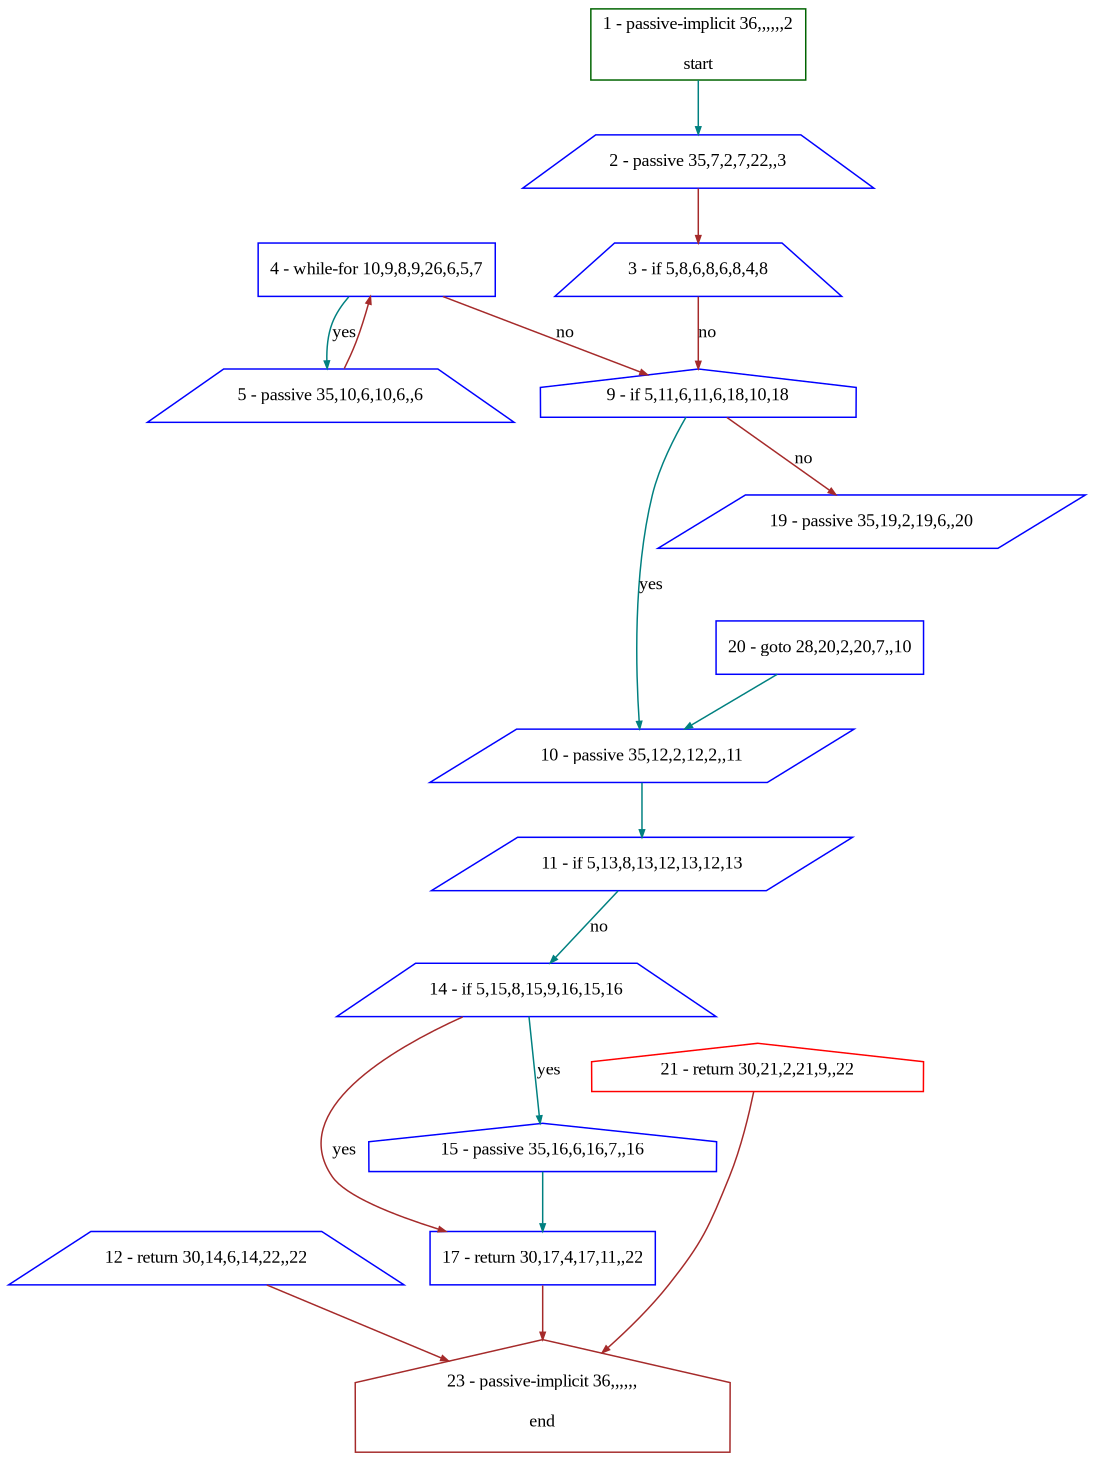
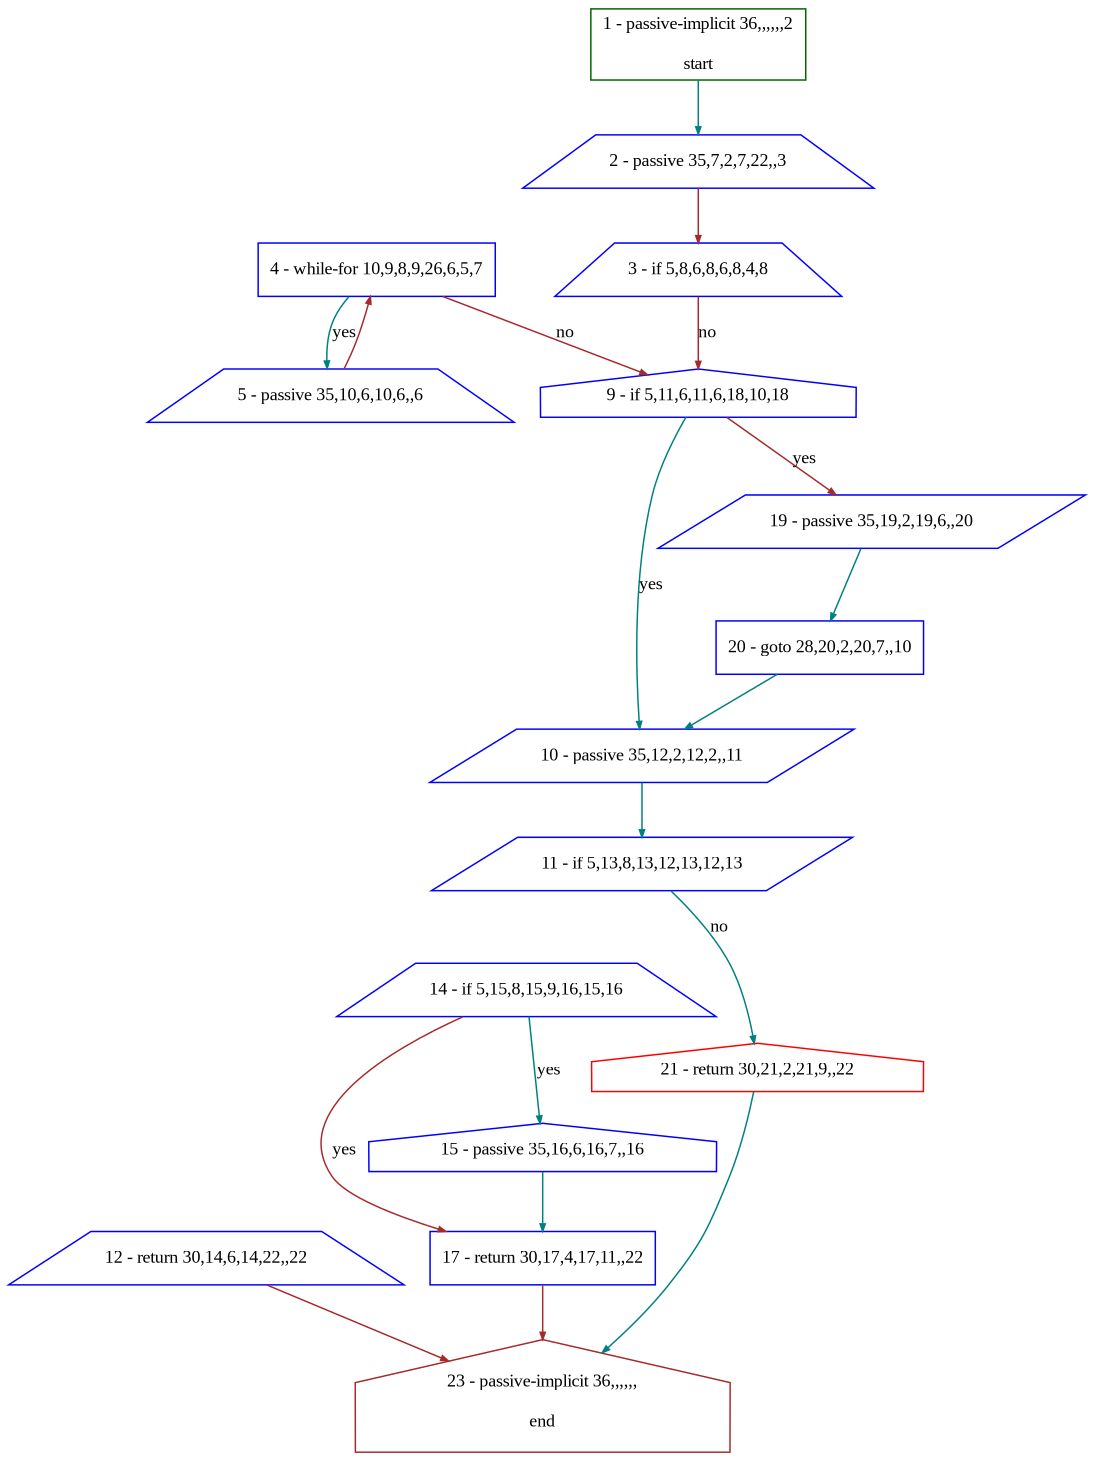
(804, 459) -> (804, 459)
none -> (847, 581)
(587, 924) -> (725, 956)
(704, 1233) -> (704, 1233)
